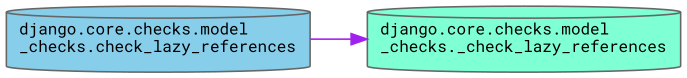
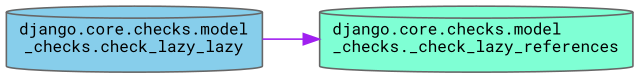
(158, 39) -> (134, 39)
